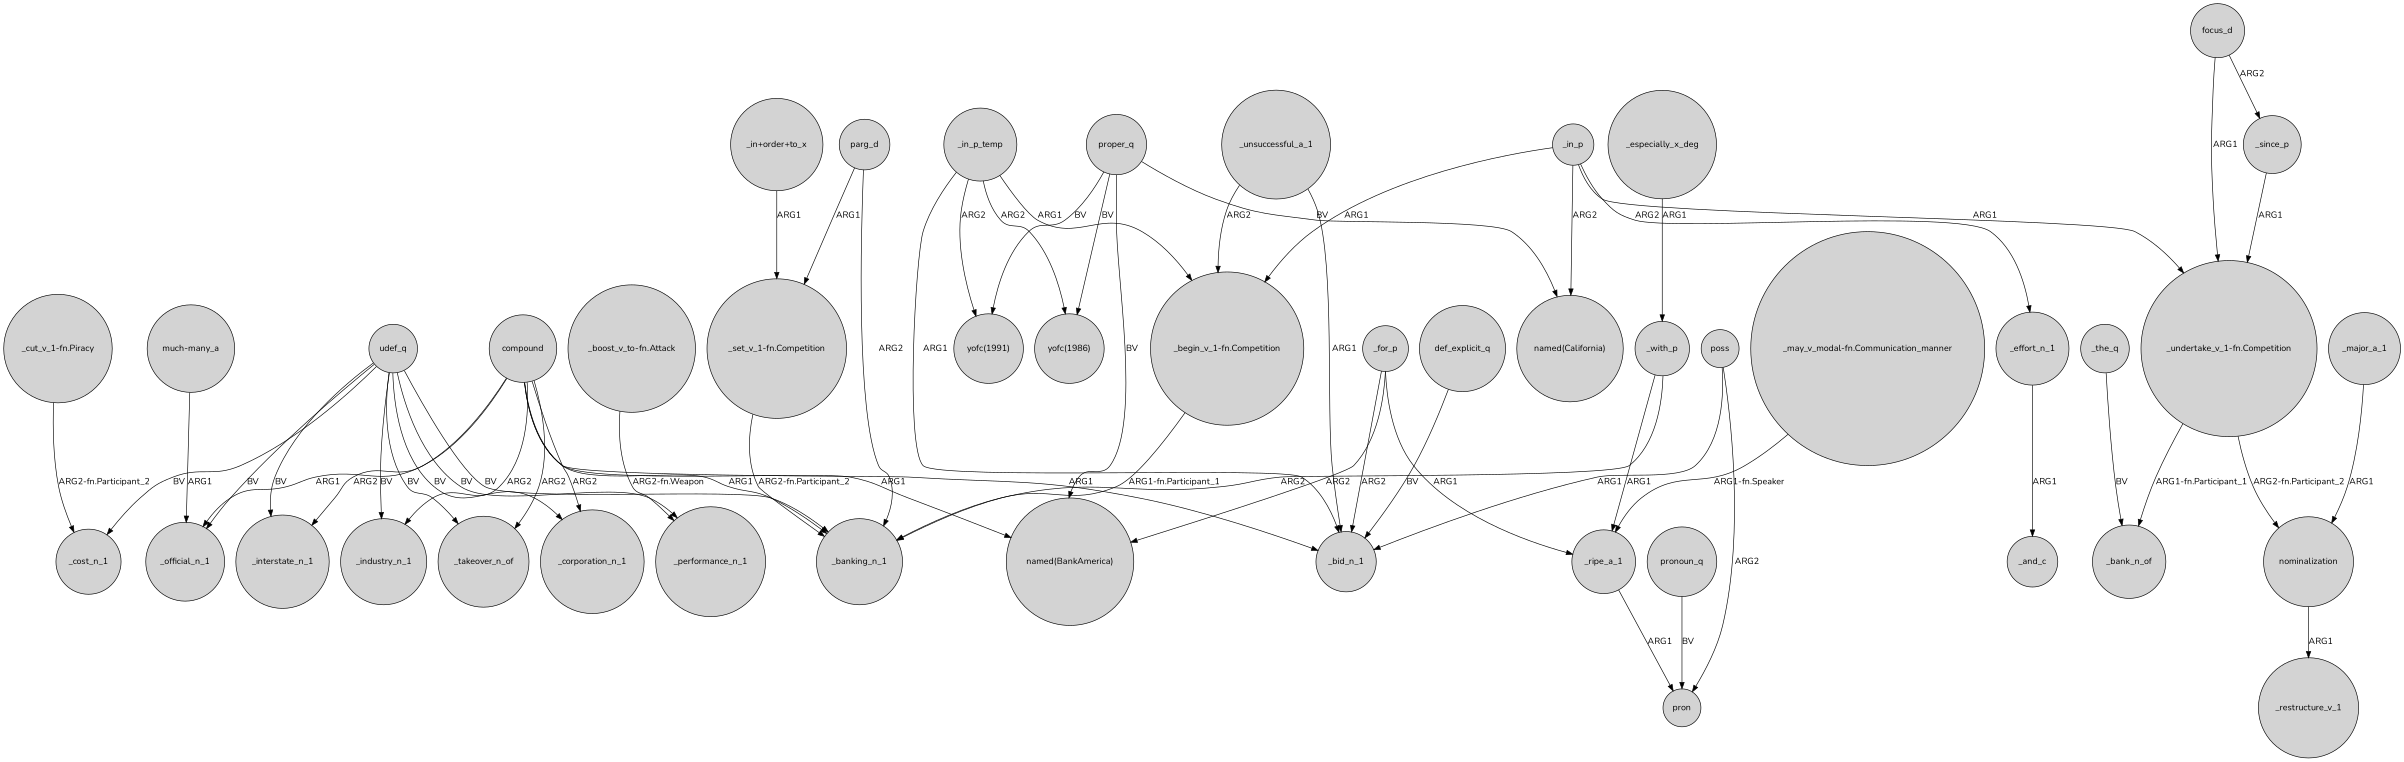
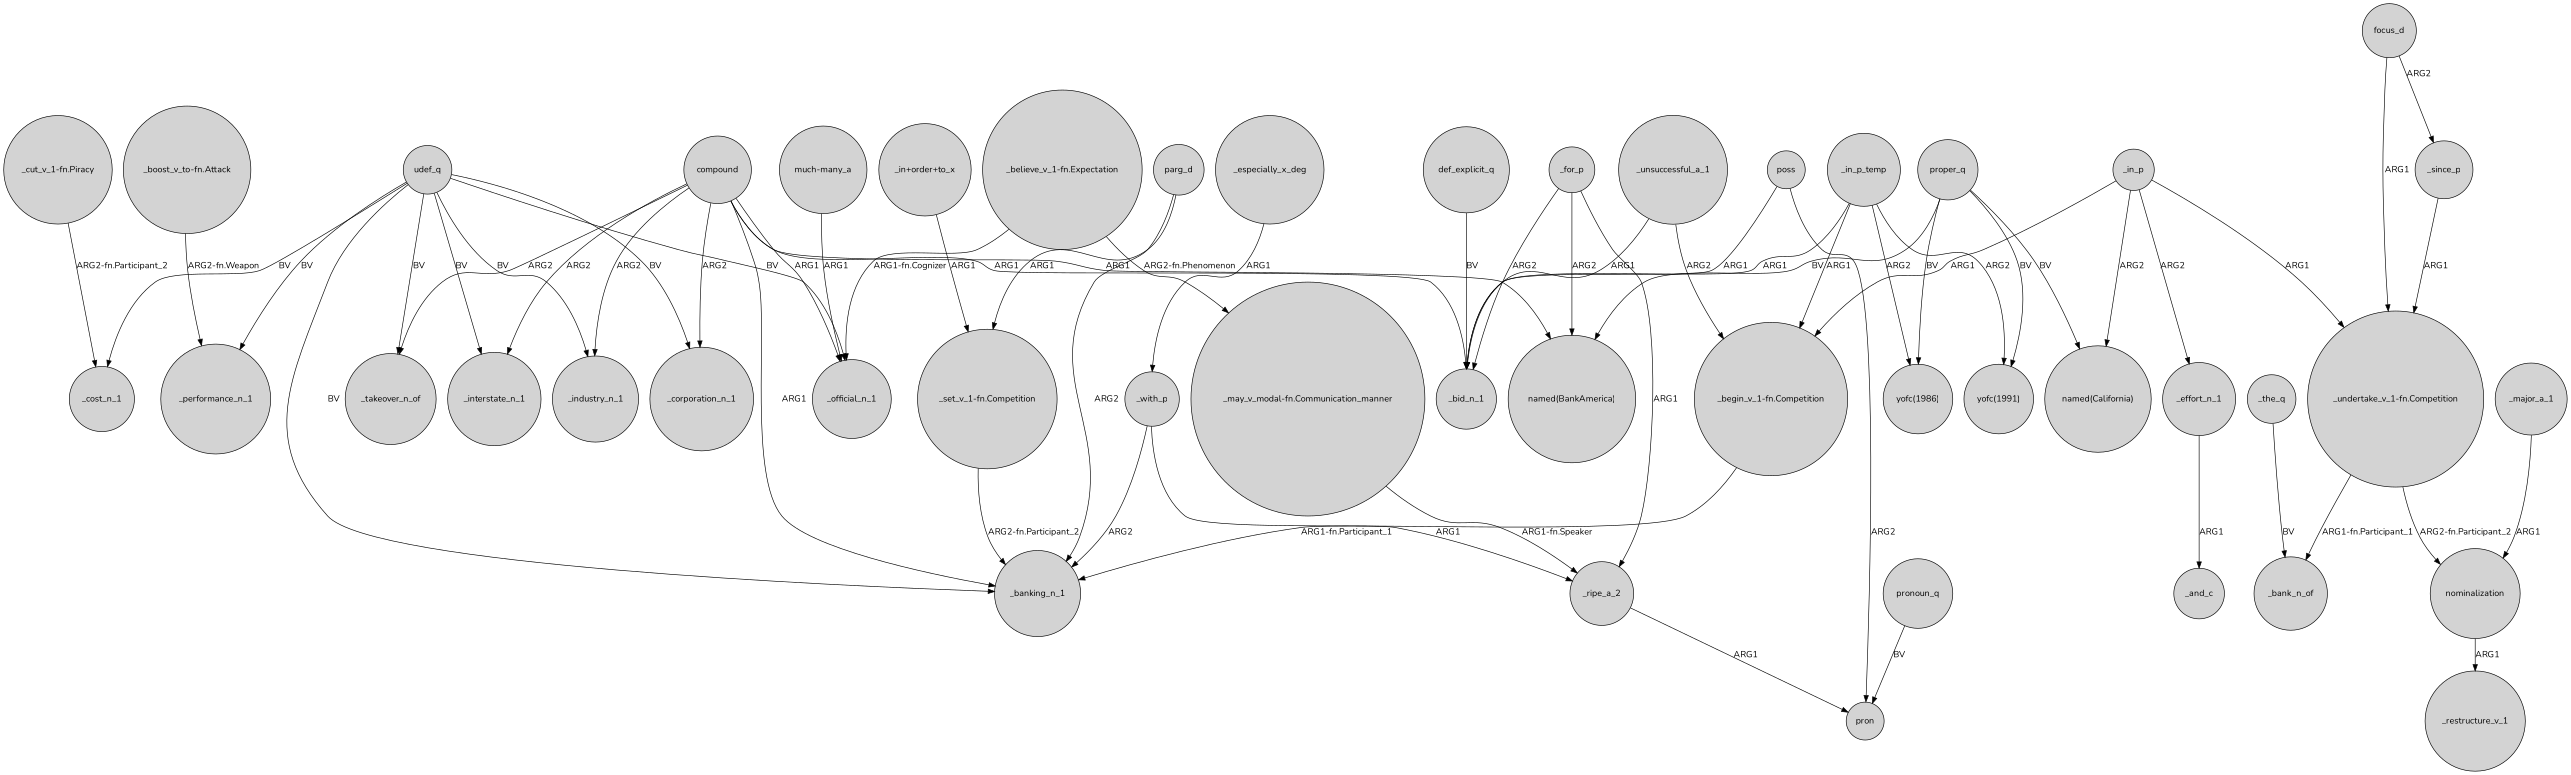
none -> (1062, 170)
(1604, 562) -> (1602, 594)
